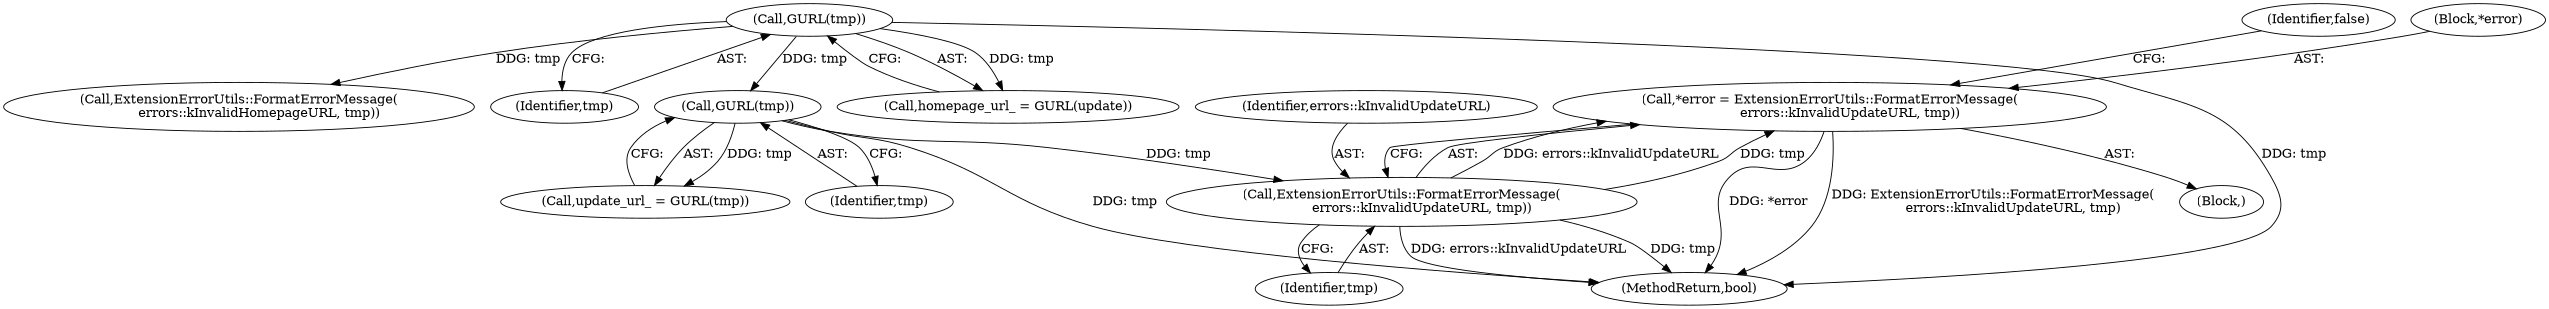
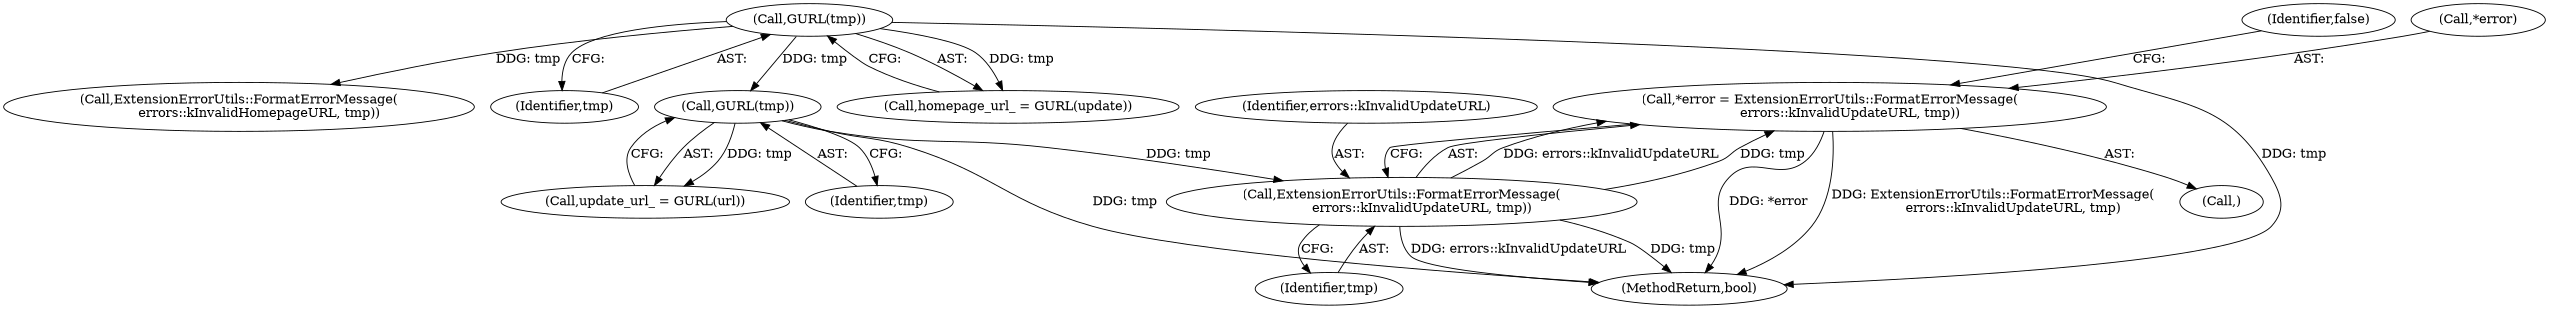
(2478, 20) -> (2478, 20)
(645, 202) -> (645, 202)
(2222, 202) -> (2222, 202)
